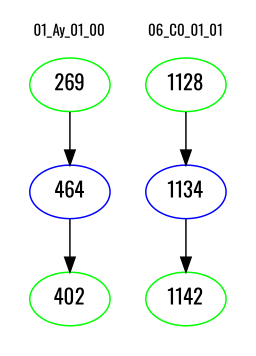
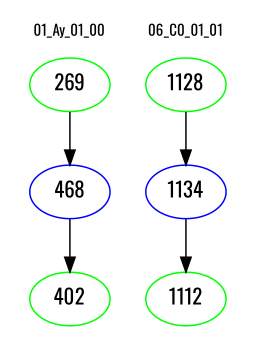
(70, 192) -> (70, 192)
(186, 299) -> (186, 299)
